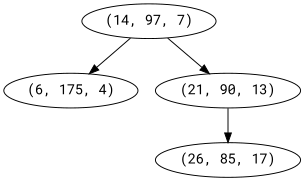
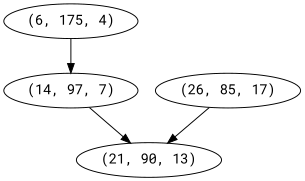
(114, 53) -> (71, 51)
(228, 121) -> (192, 122)
